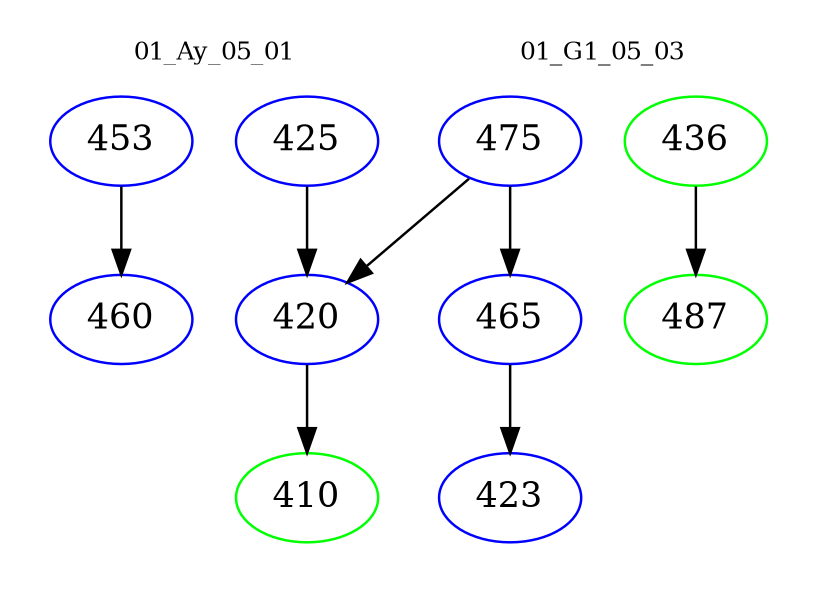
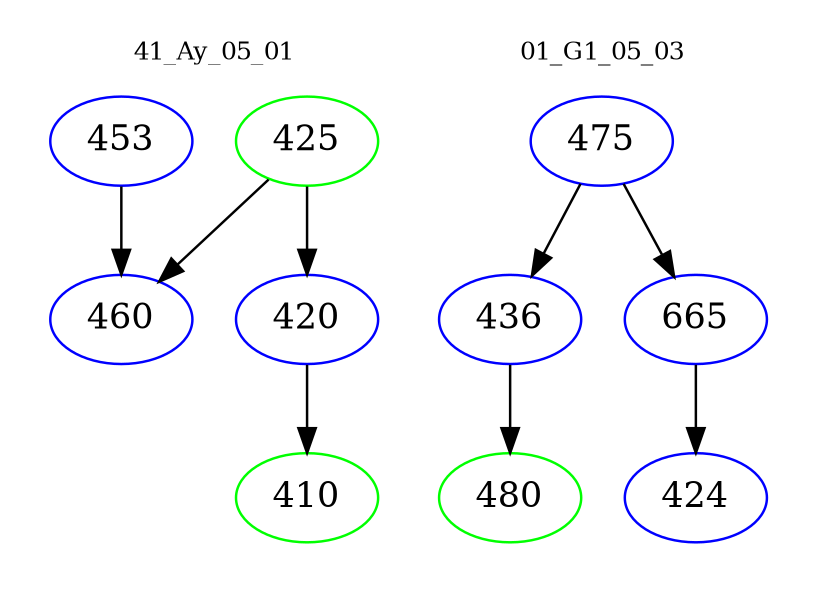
(214, 53) -> (214, 53)
(307, 141) -> (307, 141)
(696, 141) -> (510, 319)
(436, 207) -> (562, 219)
none -> (223, 222)
(510, 319) -> (696, 319)
(696, 319) -> (510, 498)
(510, 498) -> (696, 498)
